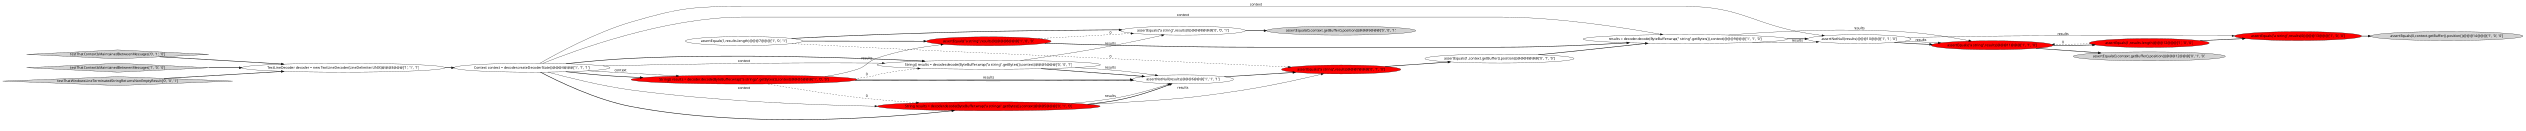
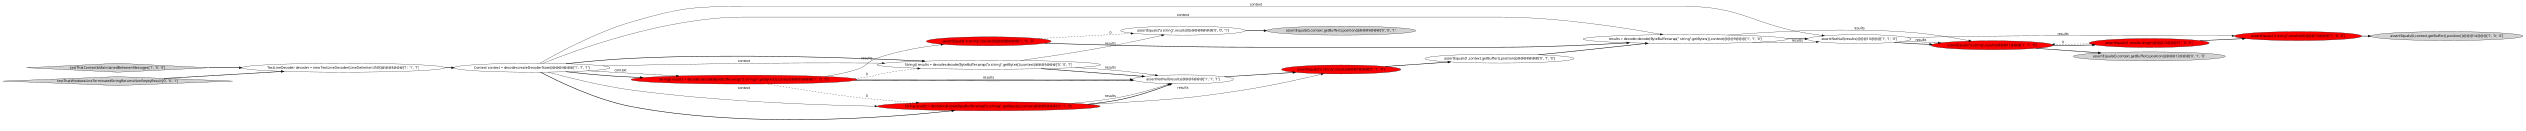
(744, 41) -> none
(118, 54) -> none
